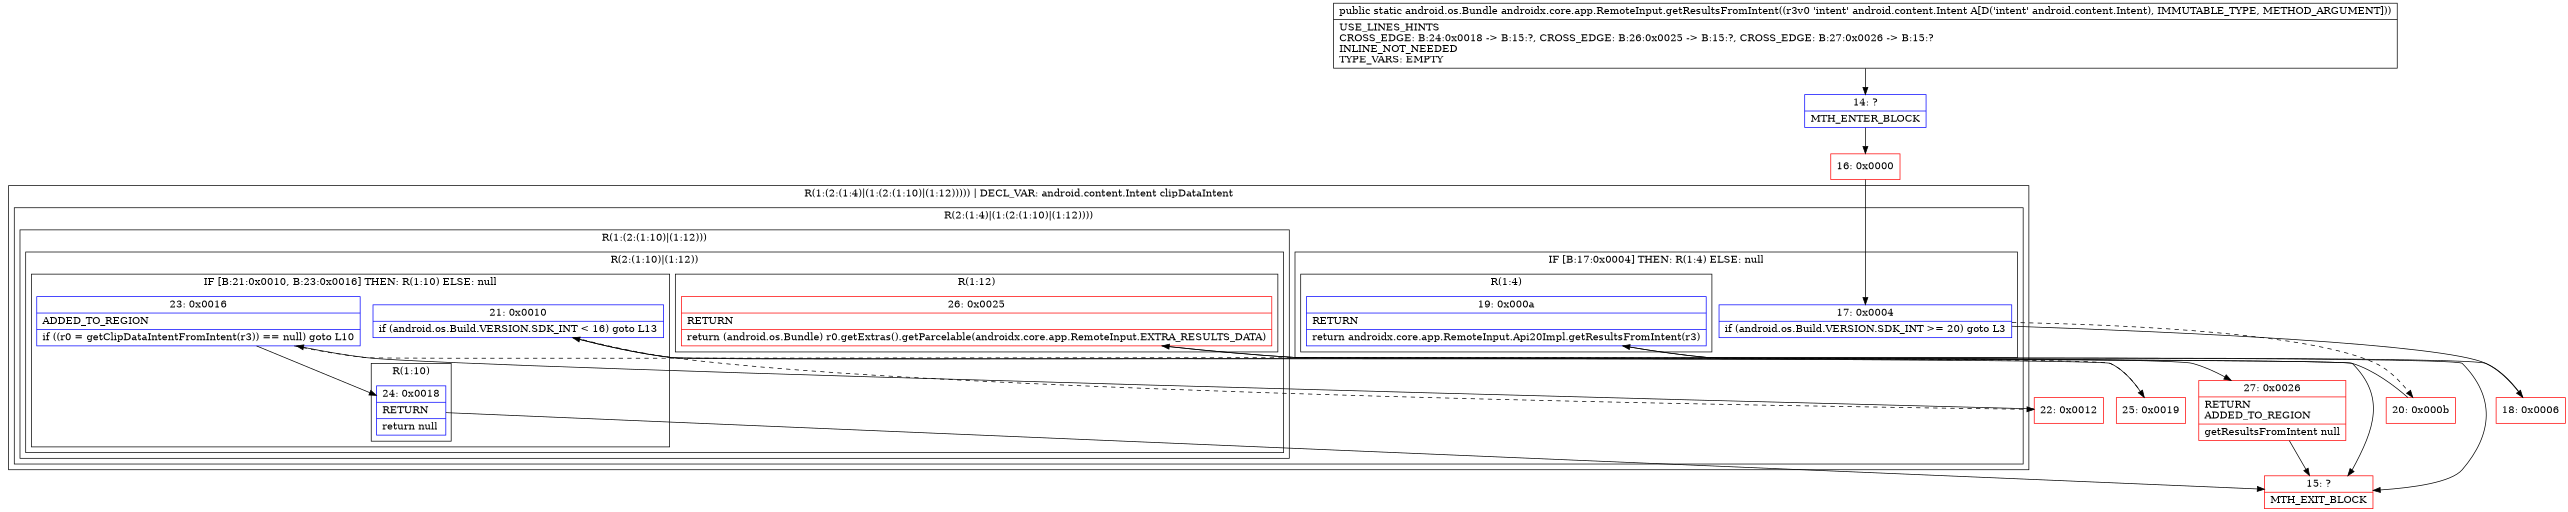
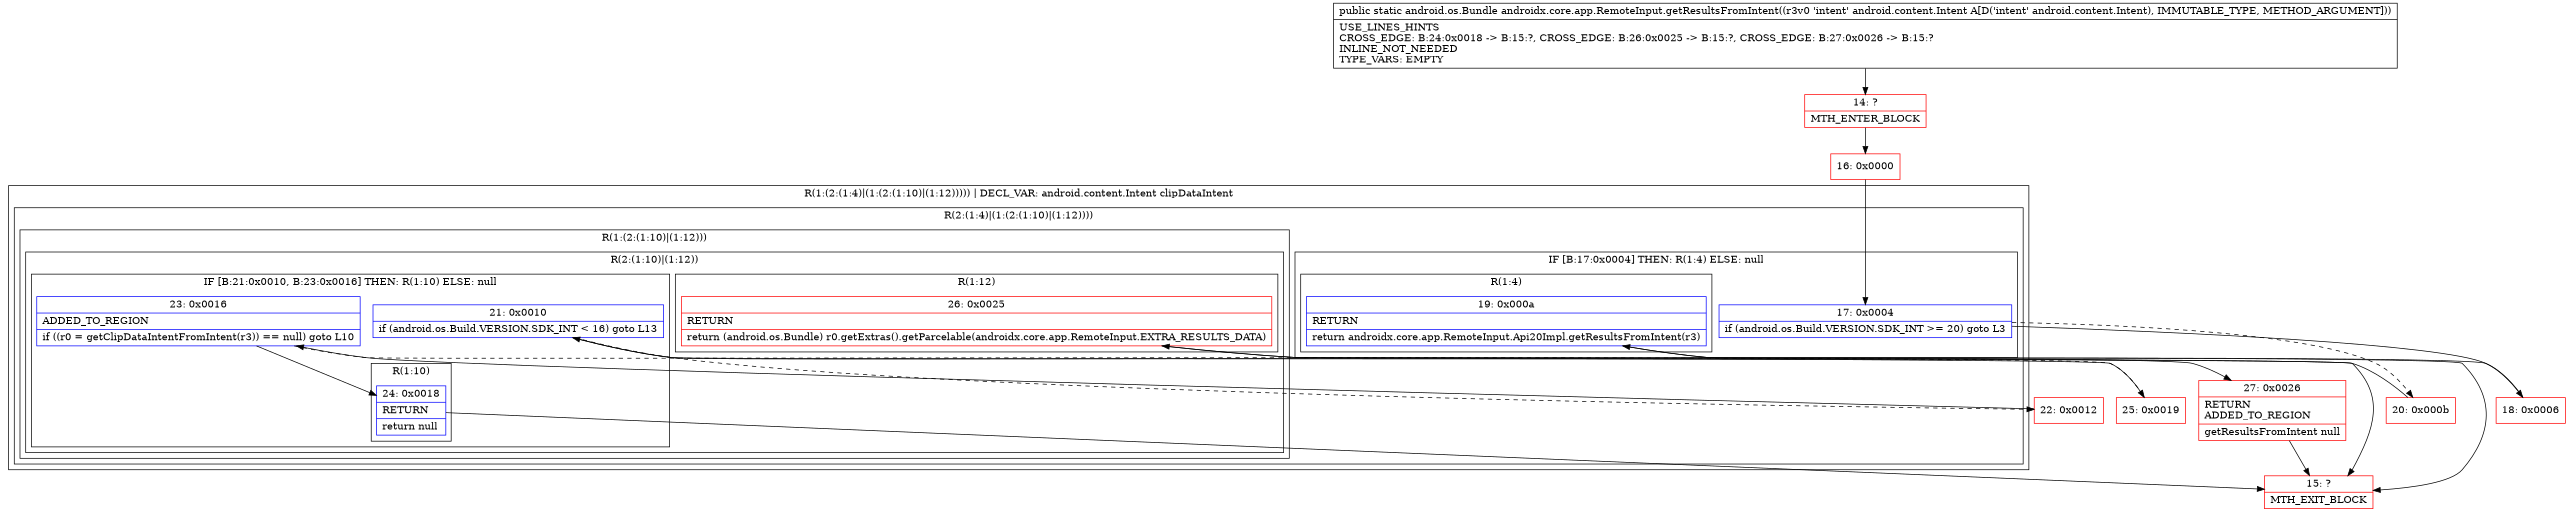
(1865, 111) -> (1865, 111)
